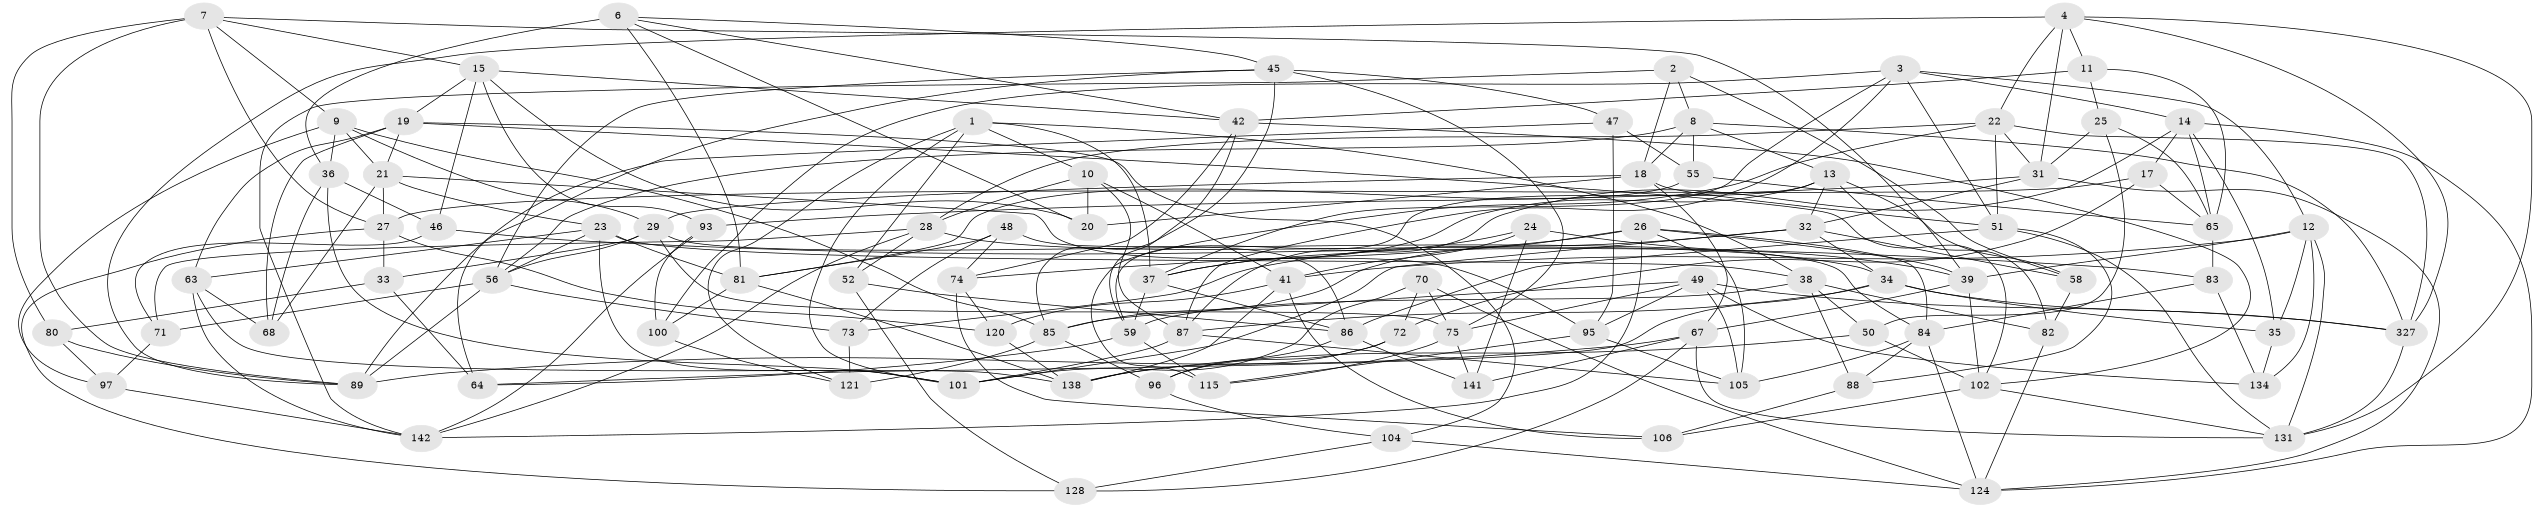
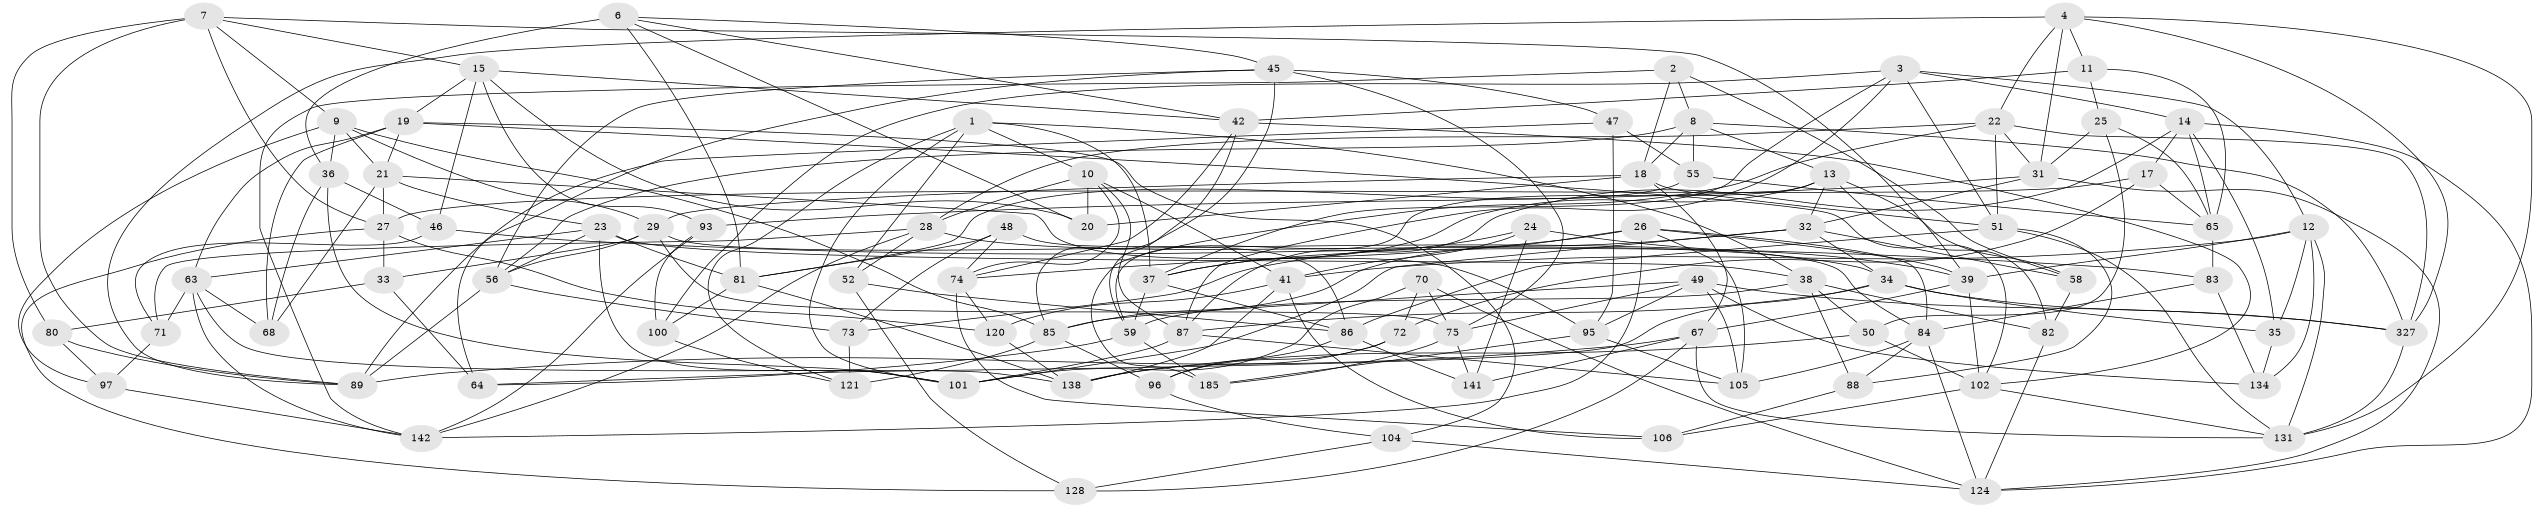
none -> (1072, 264)
(327, 307) -> (176, 306)
(1210, 386) -> (1210, 386)
